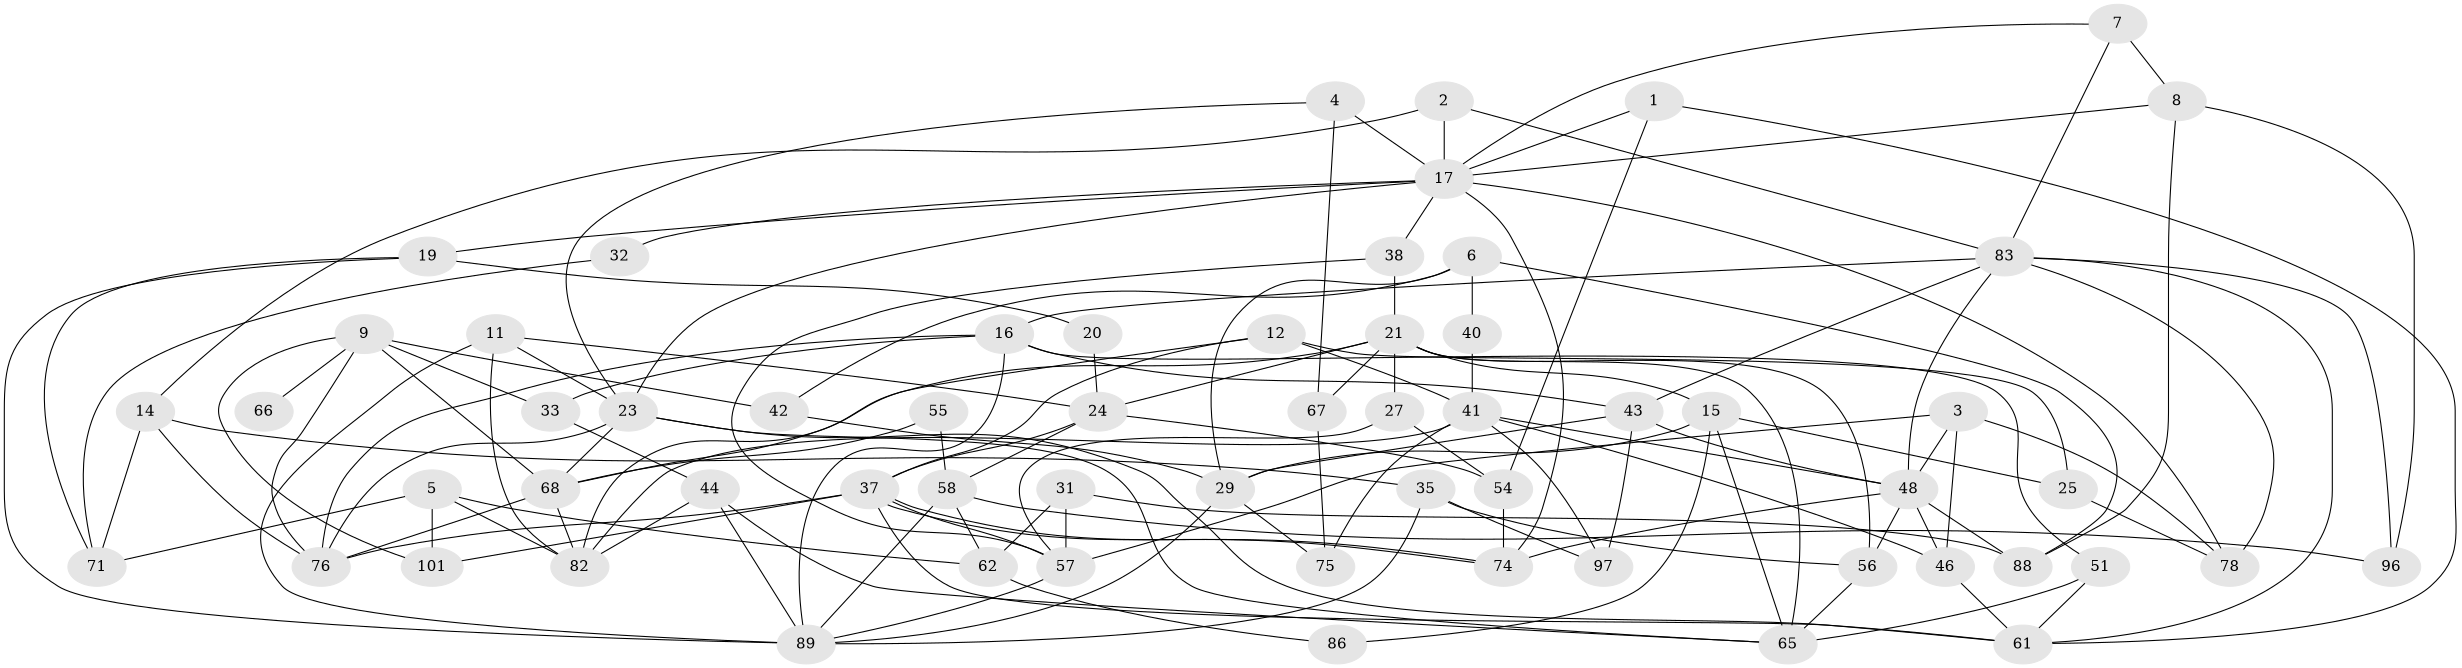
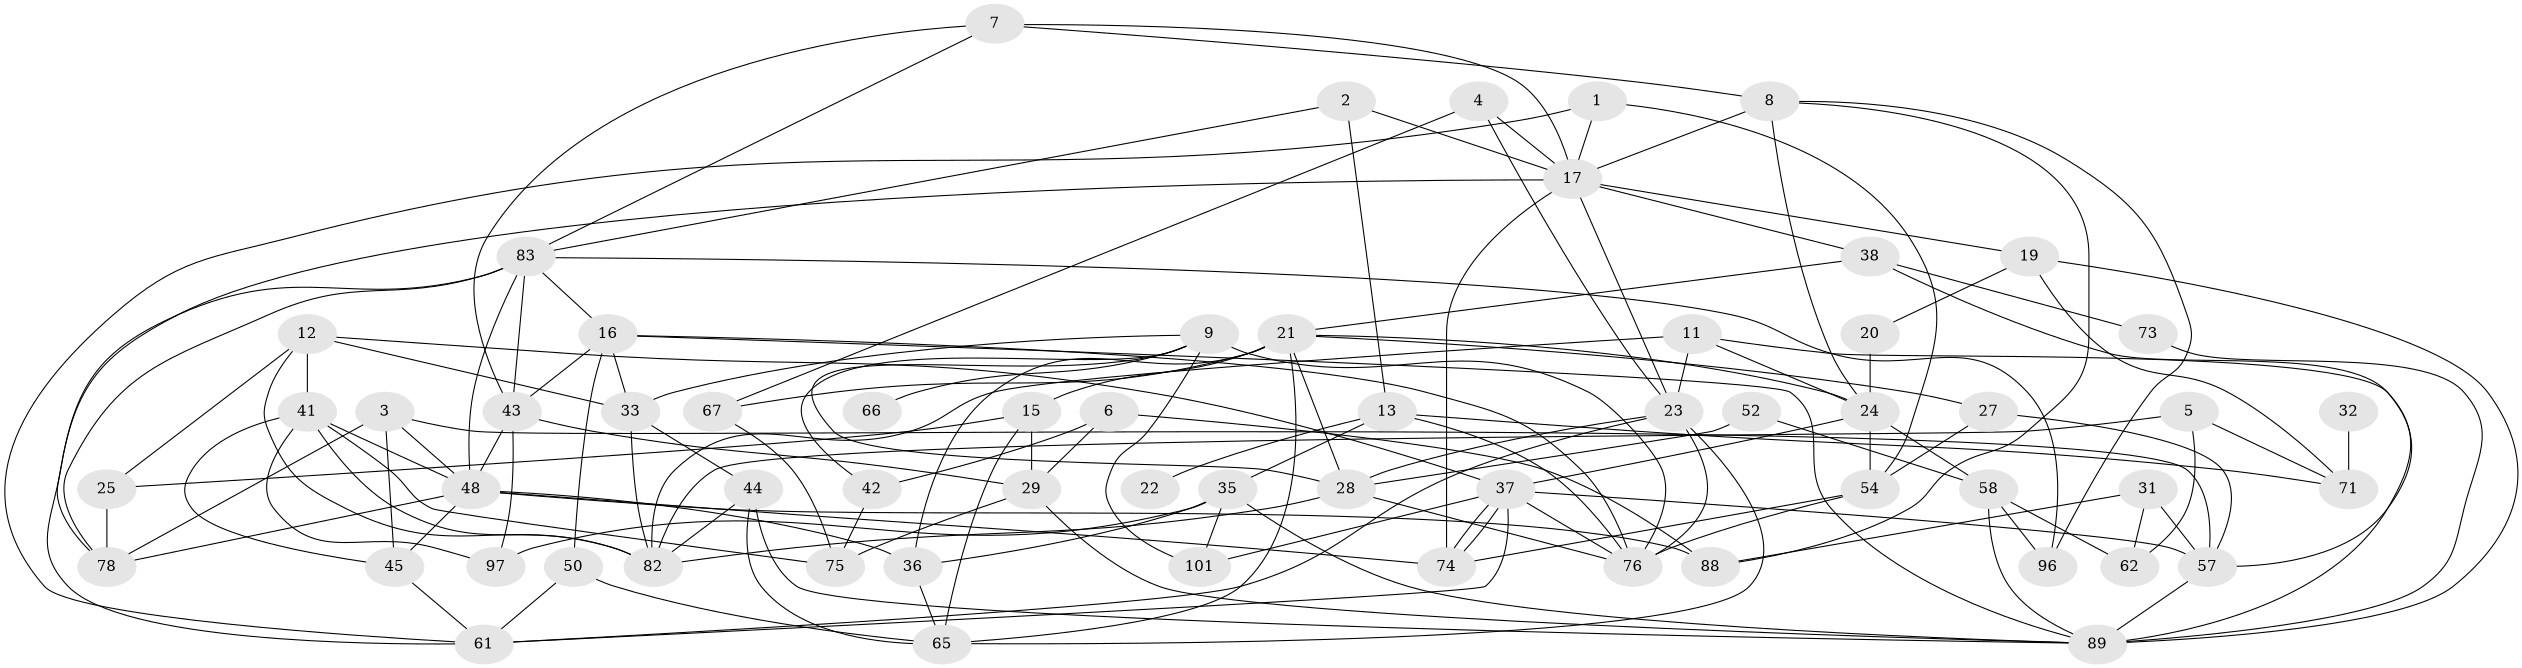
none -> (628, 114)
(1027, 199) -> none
none -> (1798, 255)
(1472, 334) -> none
none -> (2148, 334)
none -> (469, 373)
(146, 412) -> (1387, 412)
(939, 412) -> (1752, 412)
(1006, 442) -> (851, 534)
(551, 489) -> (1346, 489)
none -> (1150, 489)
none -> (636, 490)
(432, 522) -> (1214, 528)
none -> (1748, 522)
none -> (281, 530)
(1868, 567) -> (913, 567)
(1945, 567) -> (395, 567)
(2101, 567) -> (574, 567)
(1338, 645) -> none
